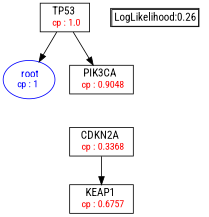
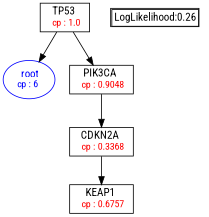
(29, 84) -> (29, 84)
none -> (101, 107)
